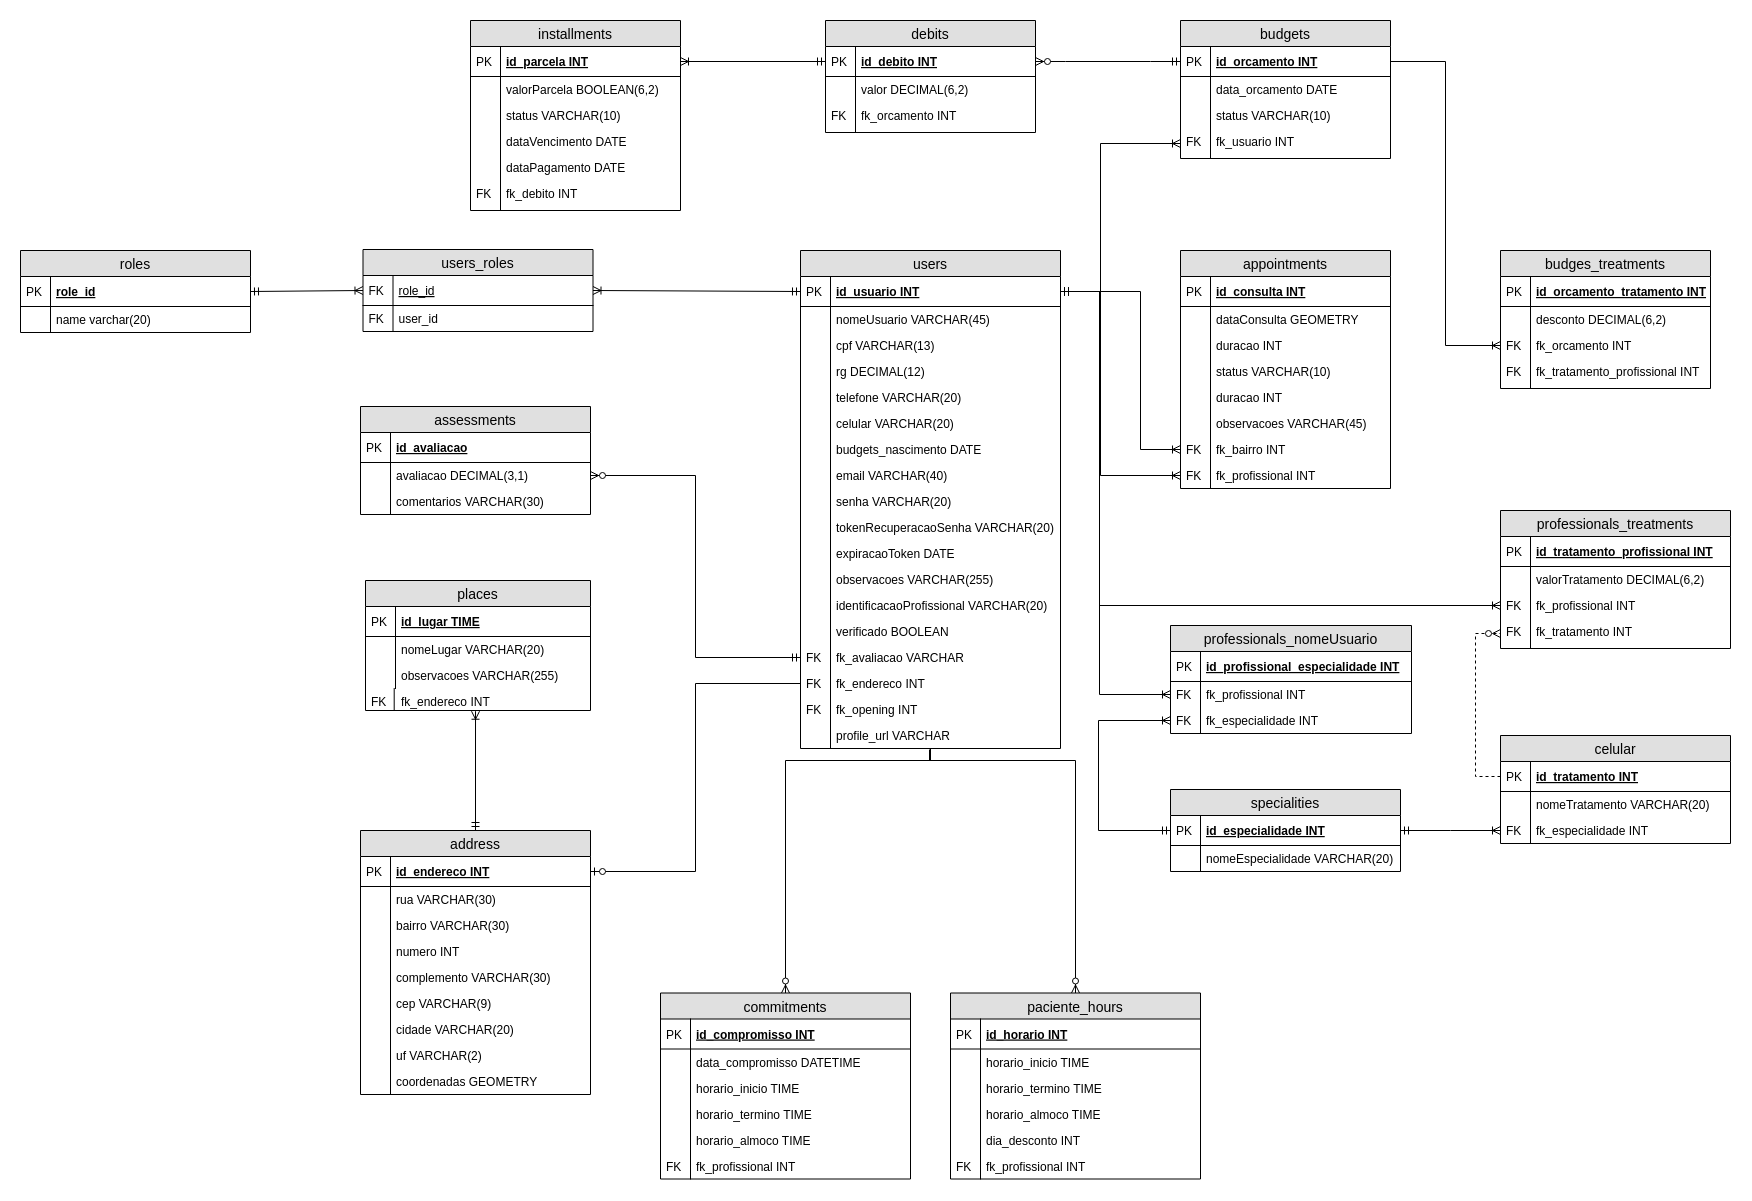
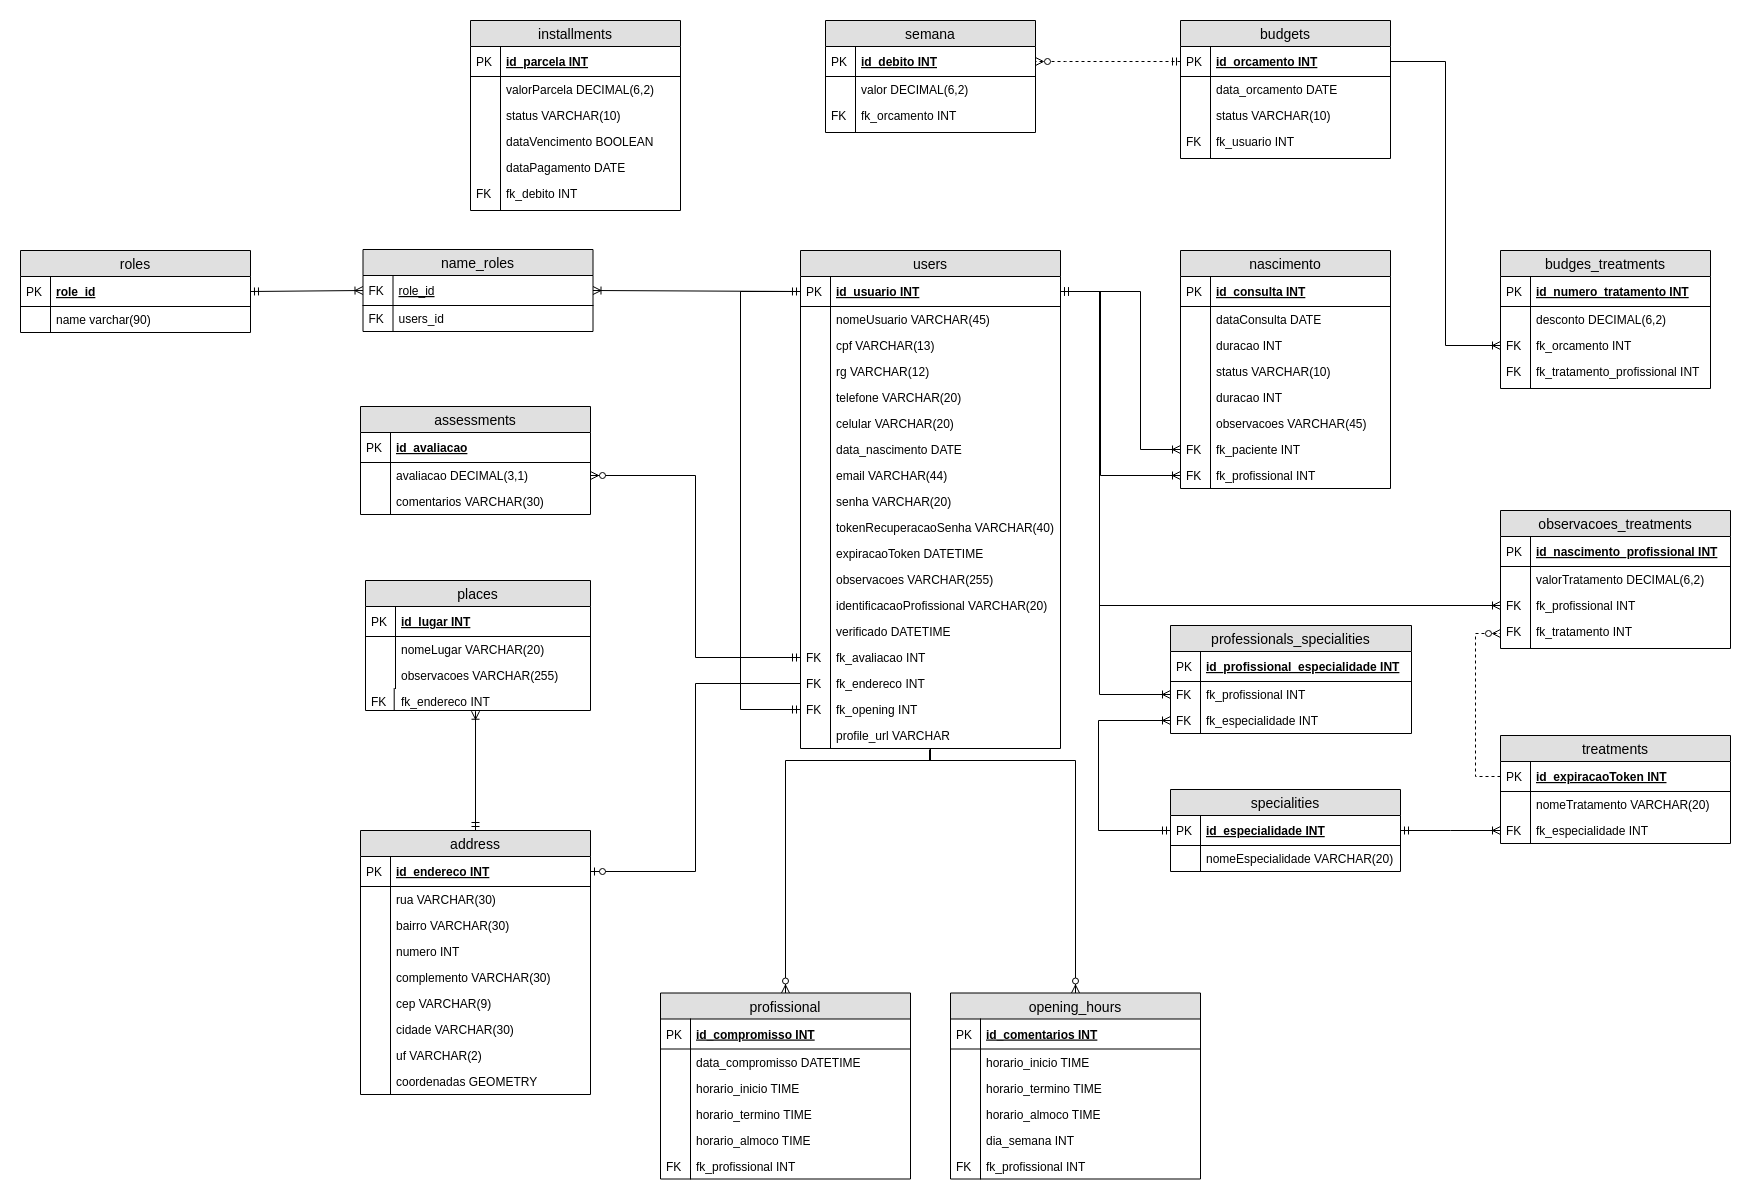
(930, 34) -> (930, 34)
(754, 62) -> none
(1115, 62) -> (1115, 62)
(584, 90) -> (584, 90)
(567, 142) -> (577, 142)
(1101, 177) -> none
(478, 263) -> (478, 263)
(1285, 264) -> (1285, 264)
(1624, 292) -> (1614, 292)
(420, 319) -> (424, 319)
(108, 320) -> (108, 320)
(1283, 320) -> (1270, 320)
(881, 372) -> (881, 372)
(910, 450) -> (900, 450)
(1257, 450) -> (1263, 450)
(888, 476) -> (888, 476)
(1615, 524) -> (1615, 524)
(945, 528) -> (945, 528)
none -> (741, 530)
(1629, 552) -> (1627, 552)
(897, 554) -> (910, 554)
(440, 622) -> (437, 622)
(892, 632) -> (895, 632)
(1291, 639) -> (1291, 639)
(899, 658) -> (885, 658)
(1615, 749) -> (1615, 749)
(1590, 777) -> (1602, 777)
(785, 1007) -> (785, 1007)
(1075, 1007) -> (1075, 1007)
(453, 1030) -> (453, 1030)
(1028, 1035) -> (1042, 1035)
(1037, 1141) -> (1030, 1141)
